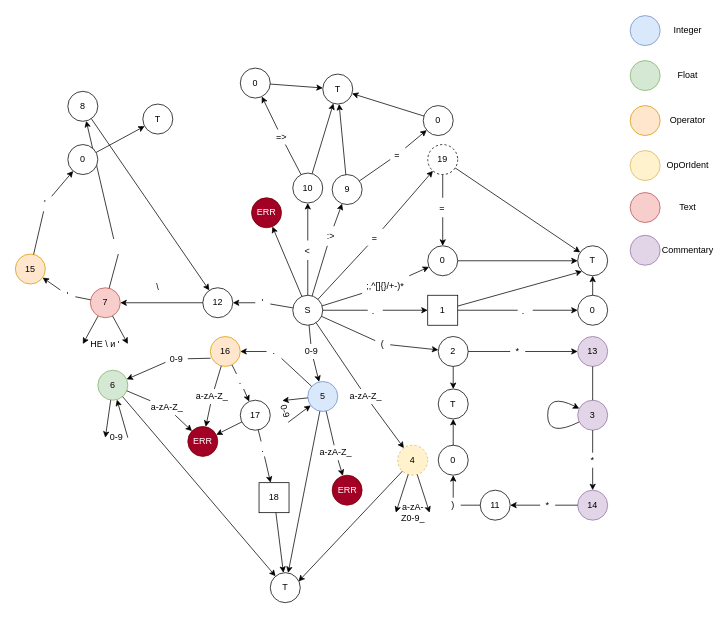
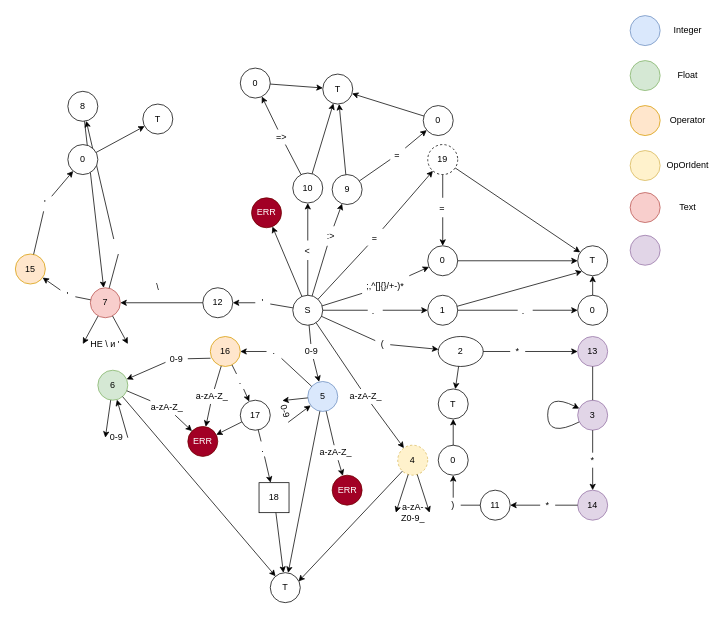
(149, 202) -> (97, 226)
(688, 250) -> none
(443, 310) -> (443, 310)
(453, 351) -> (461, 351)
